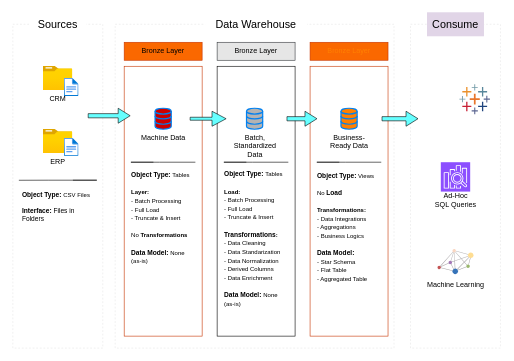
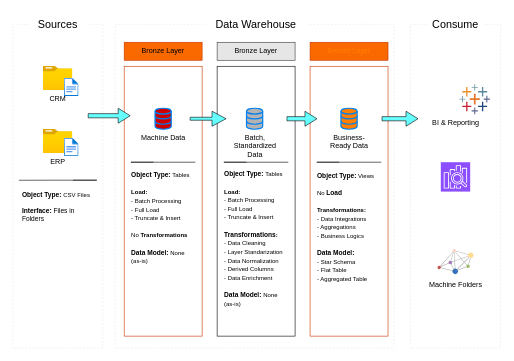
(455, 24) -> (455, 24)
none -> (455, 123)
(455, 201) -> none
(164, 222) -> (164, 222)
(257, 243) -> (257, 243)
(456, 285) -> (456, 285)
